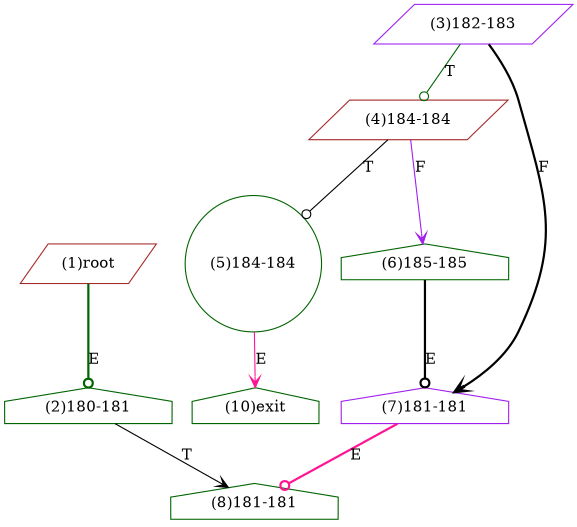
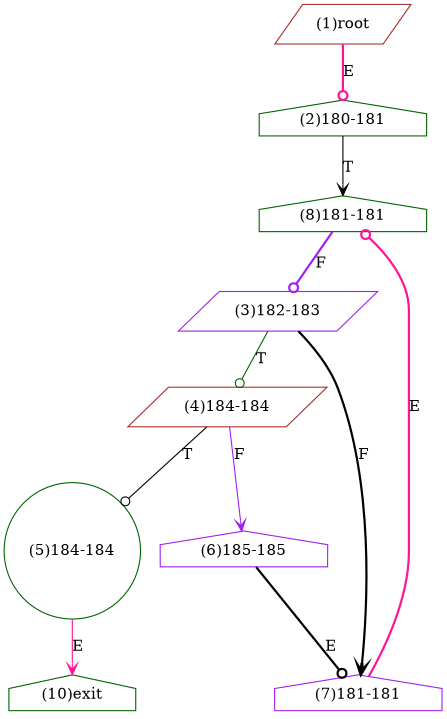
none -> (314, 258)
(425, 264) -> (244, 551)
(88, 331) -> (343, 68)
